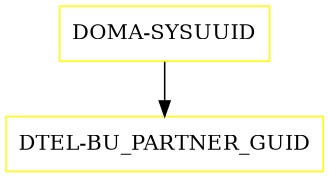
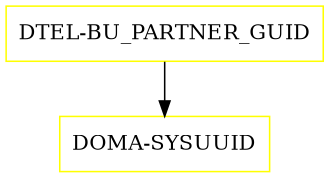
(165, 81) -> (165, 81)
